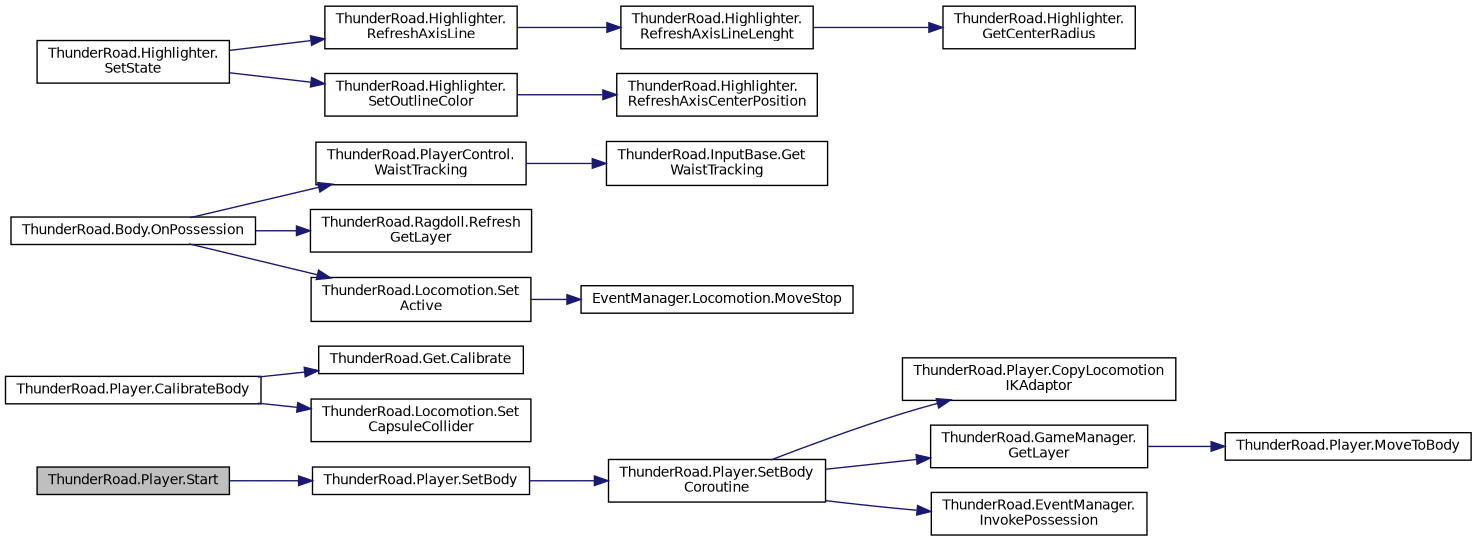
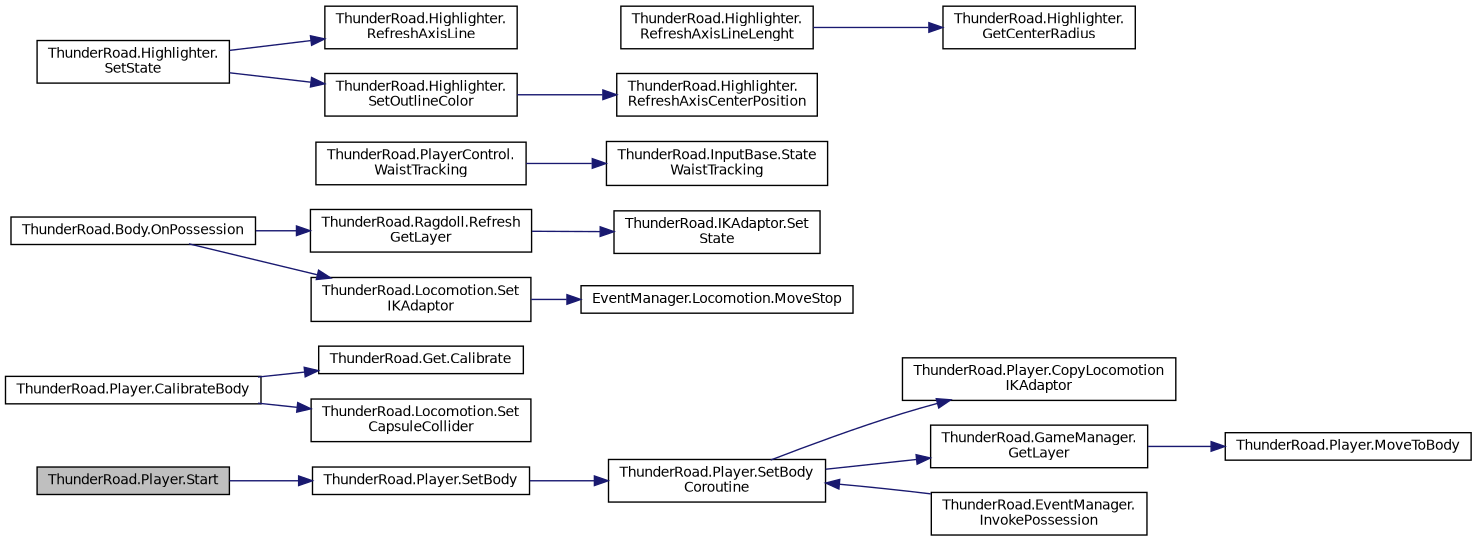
(562, 27) -> none
(717, 163) -> (717, 163)
(254, 203) -> none
none -> (717, 232)
(421, 299) -> (421, 299)
(871, 506) -> (885, 489)
